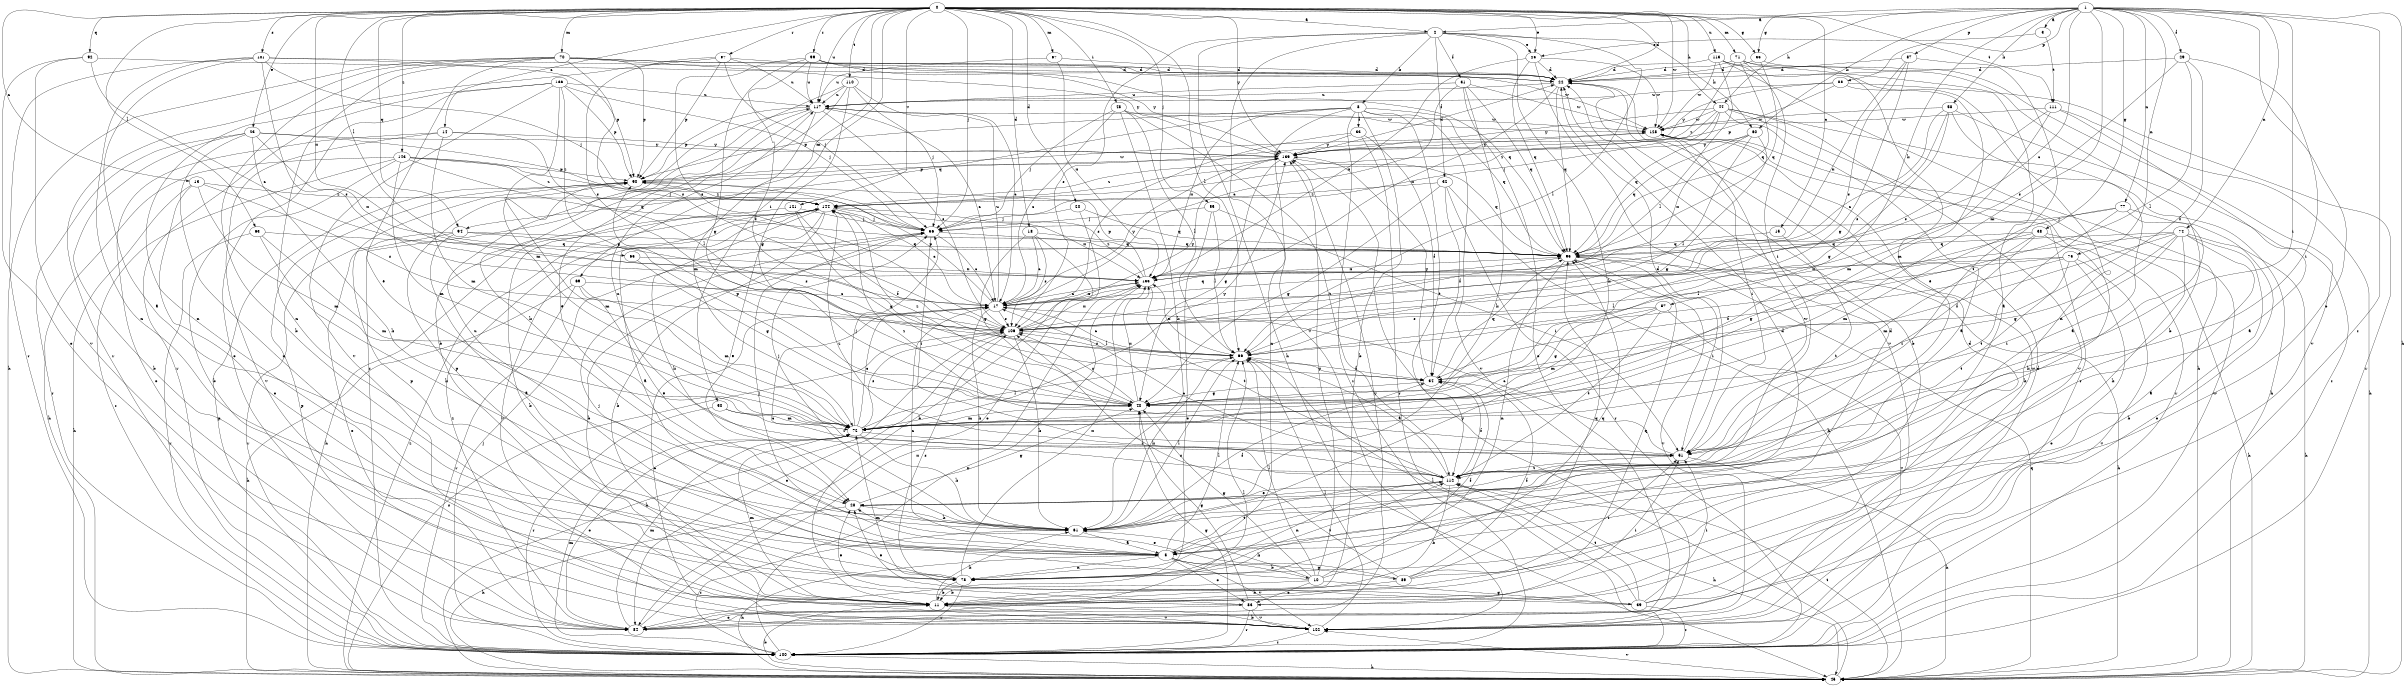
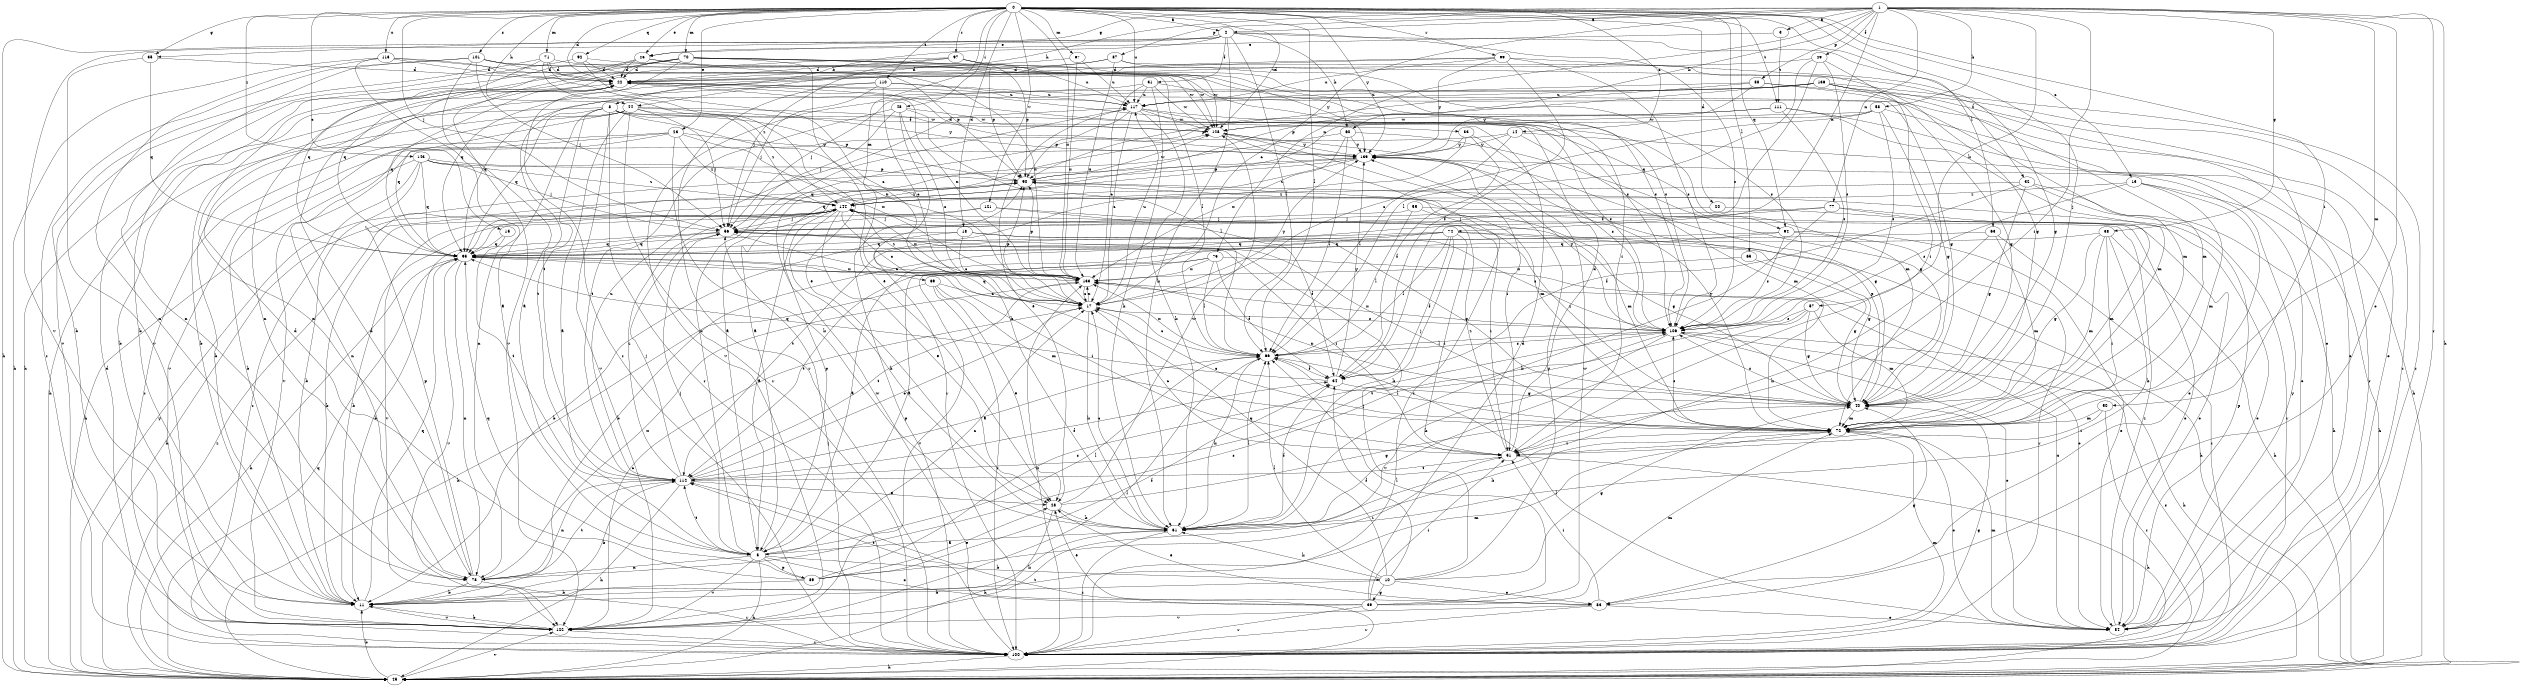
(1136, 44) -> (1822, 30)
(1319, 245) -> none
(571, 537) -> (1598, 641)
